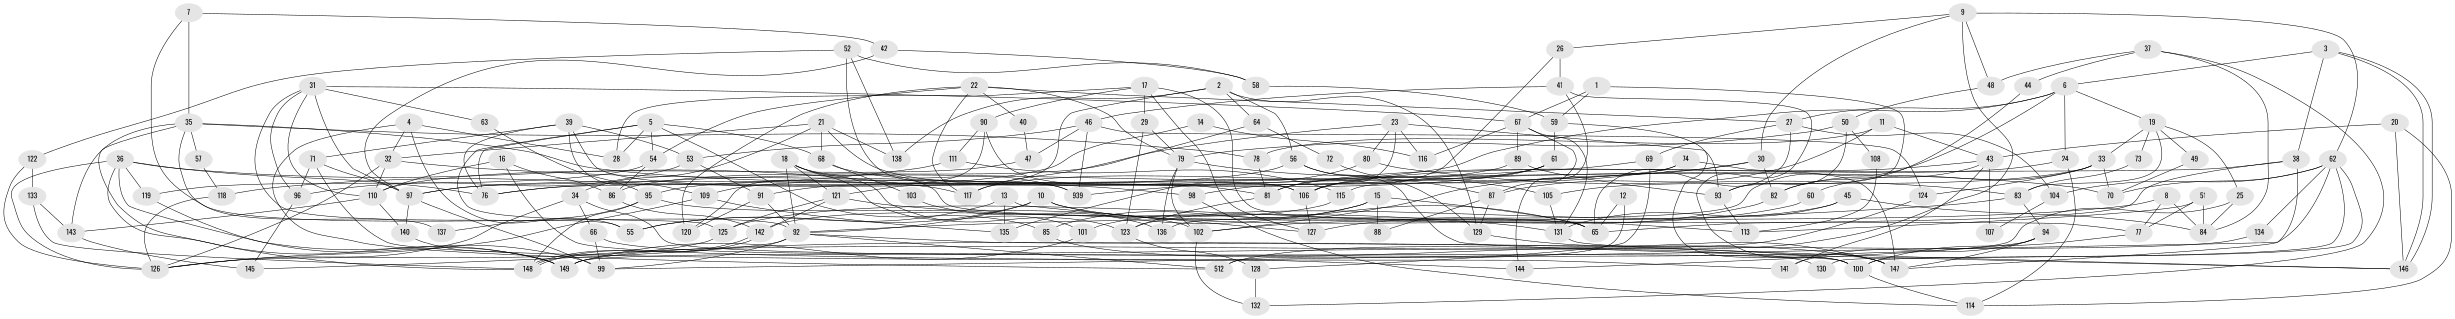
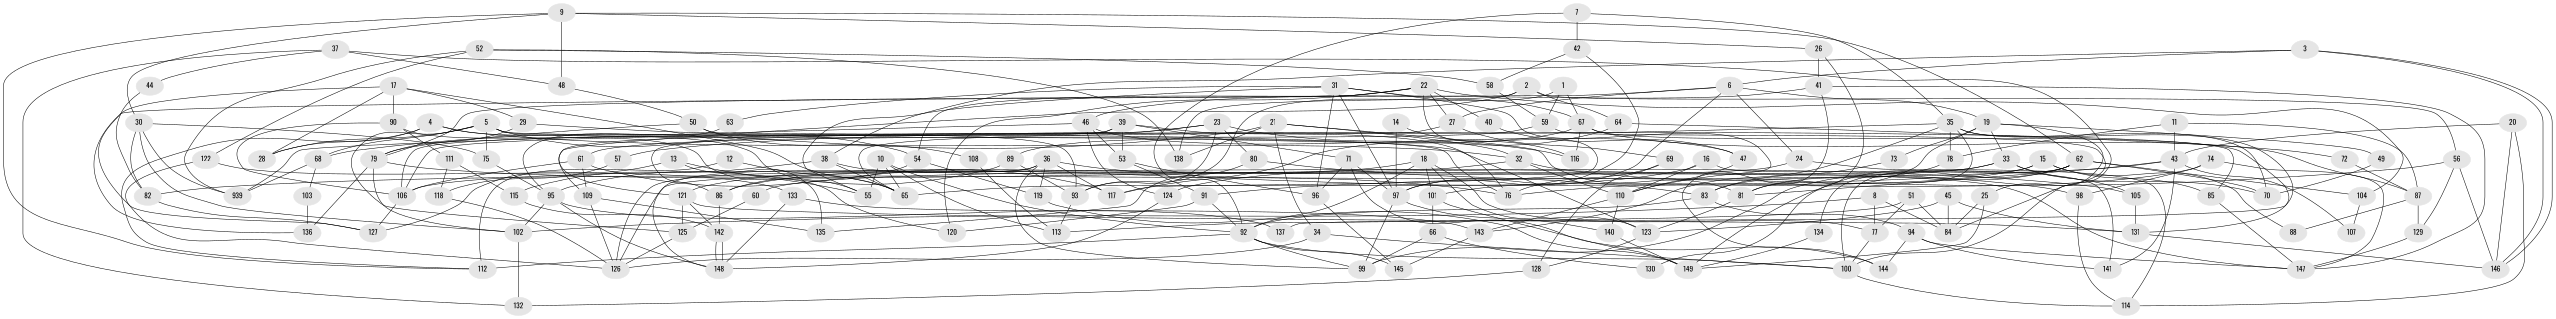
(1387, 102) -> none
(1934, 133) -> (1952, 102)
none -> (486, 160)
(583, 213) -> (1433, 215)
(1219, 270) -> (483, 270)
